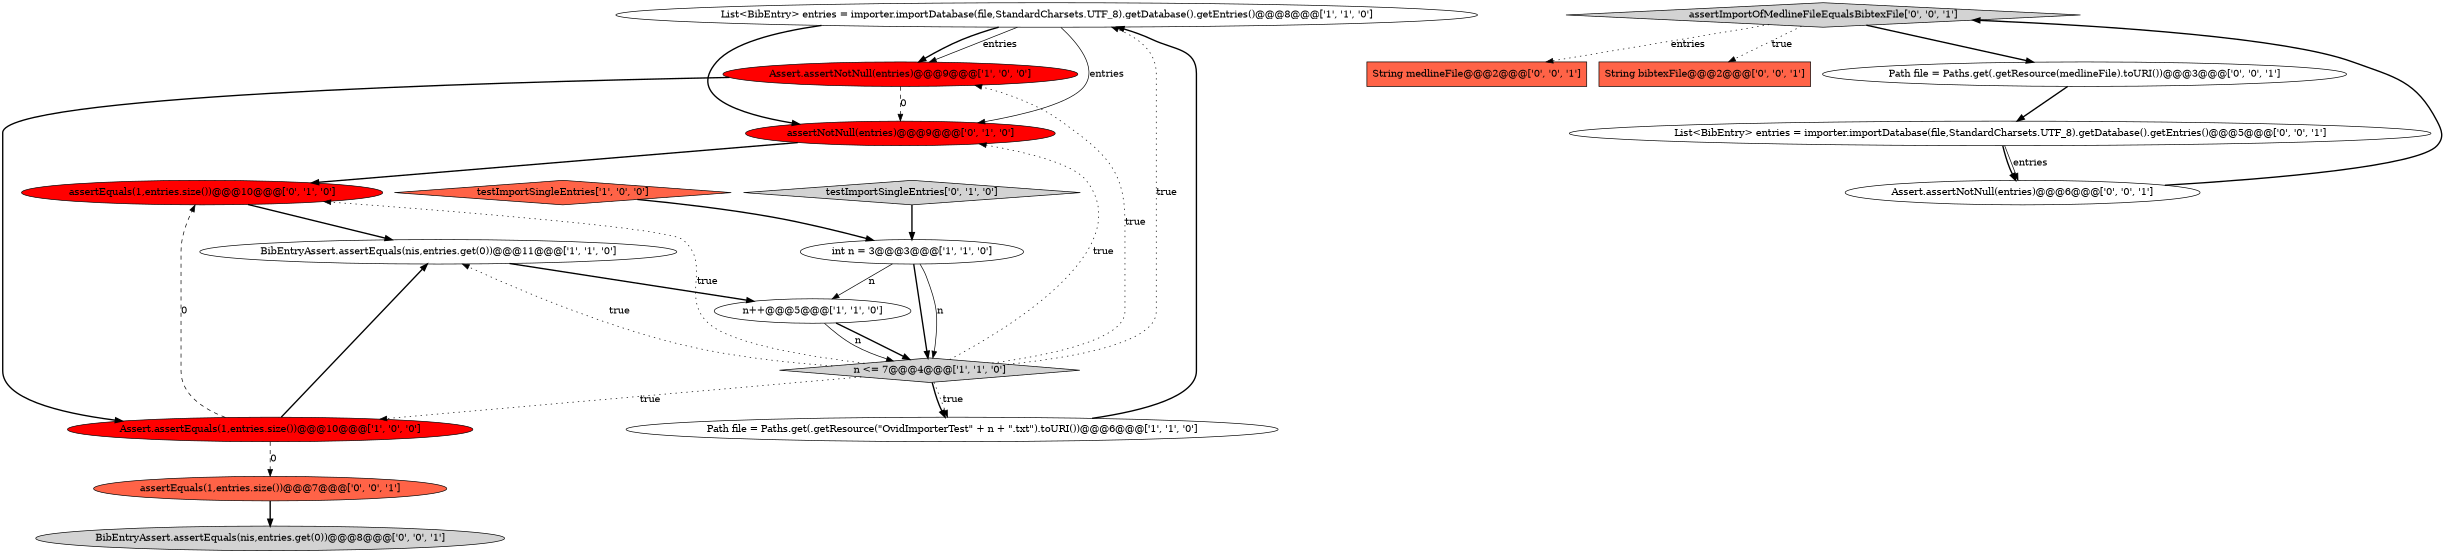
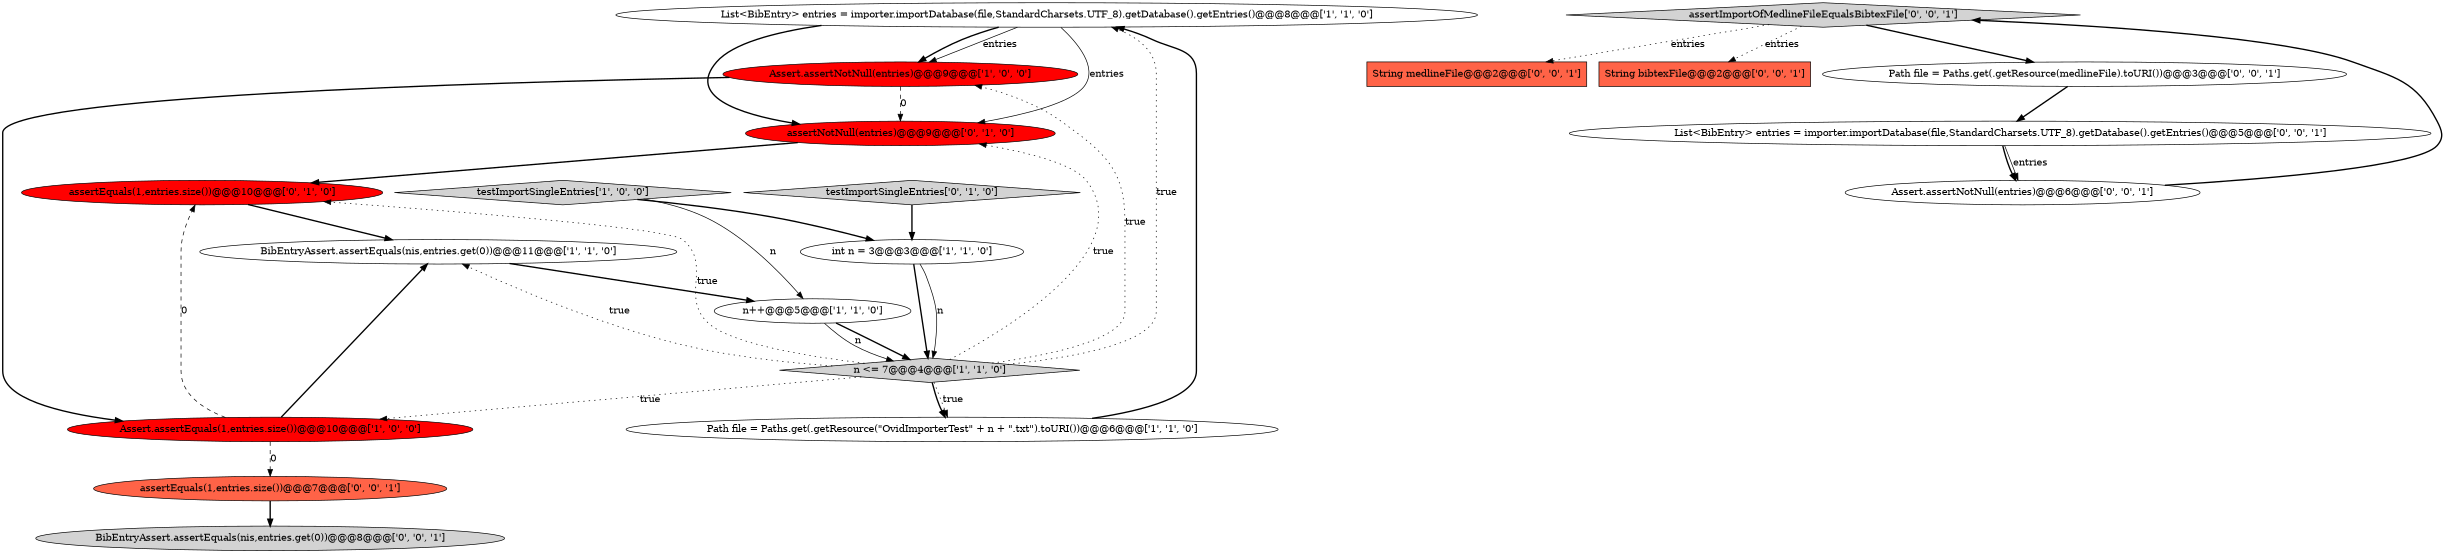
(1782, 45) -> (1782, 45)
(563, 193) -> (563, 193)
(865, 280) -> (730, 231)
